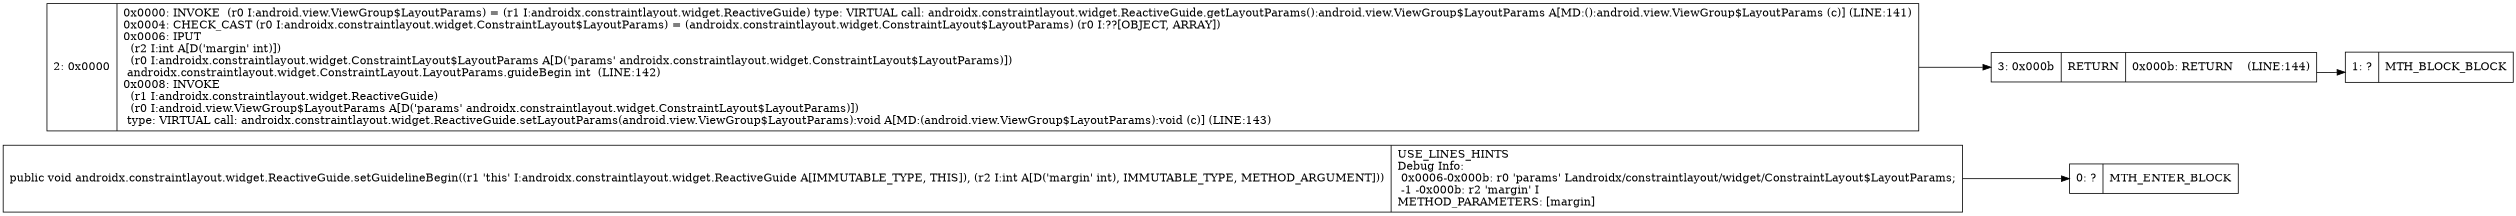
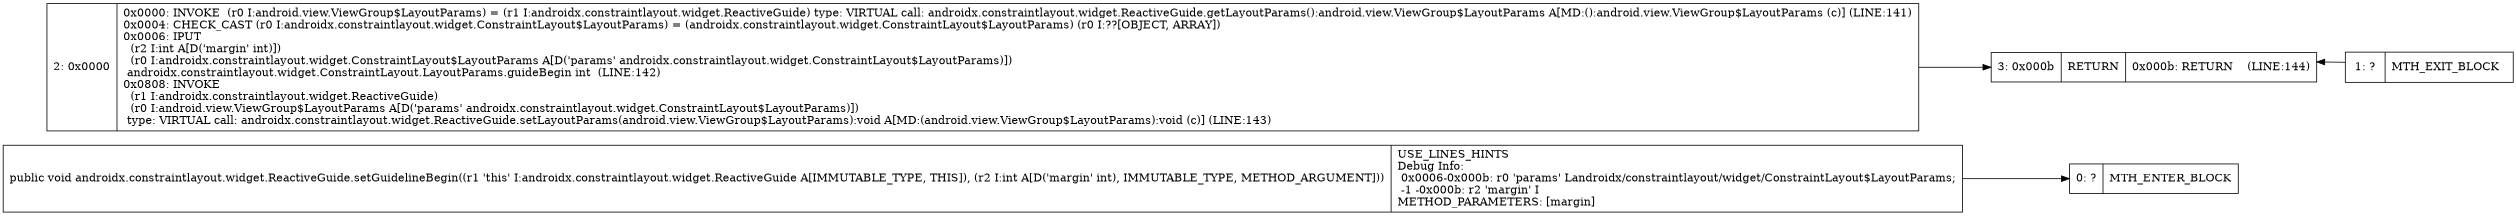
(2446, 67) -> (2446, 67)
(2327, 72) -> (2335, 62)
(175, 85) -> (175, 85)
